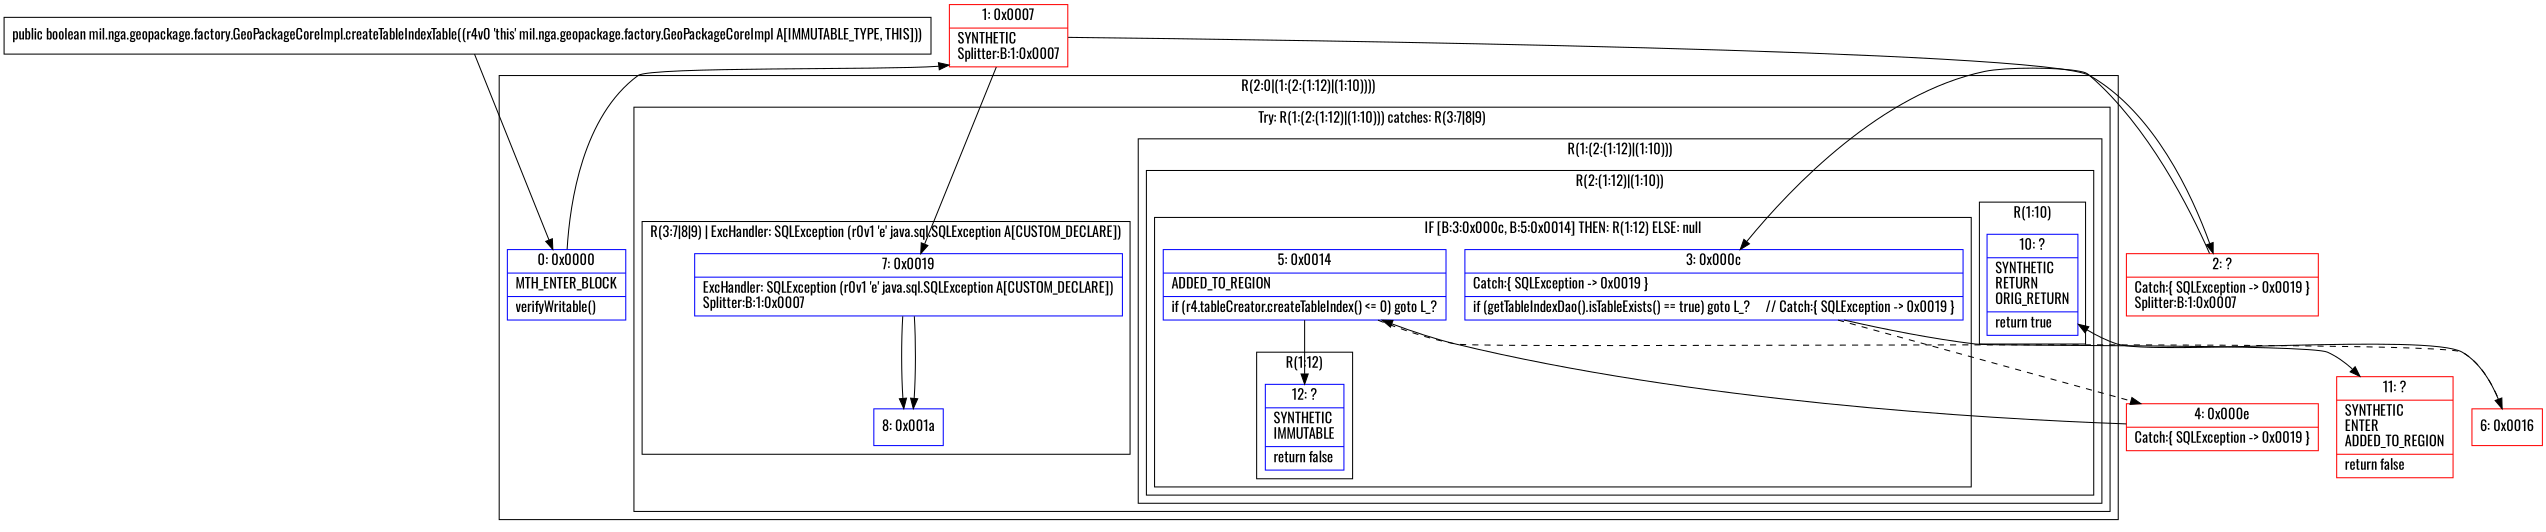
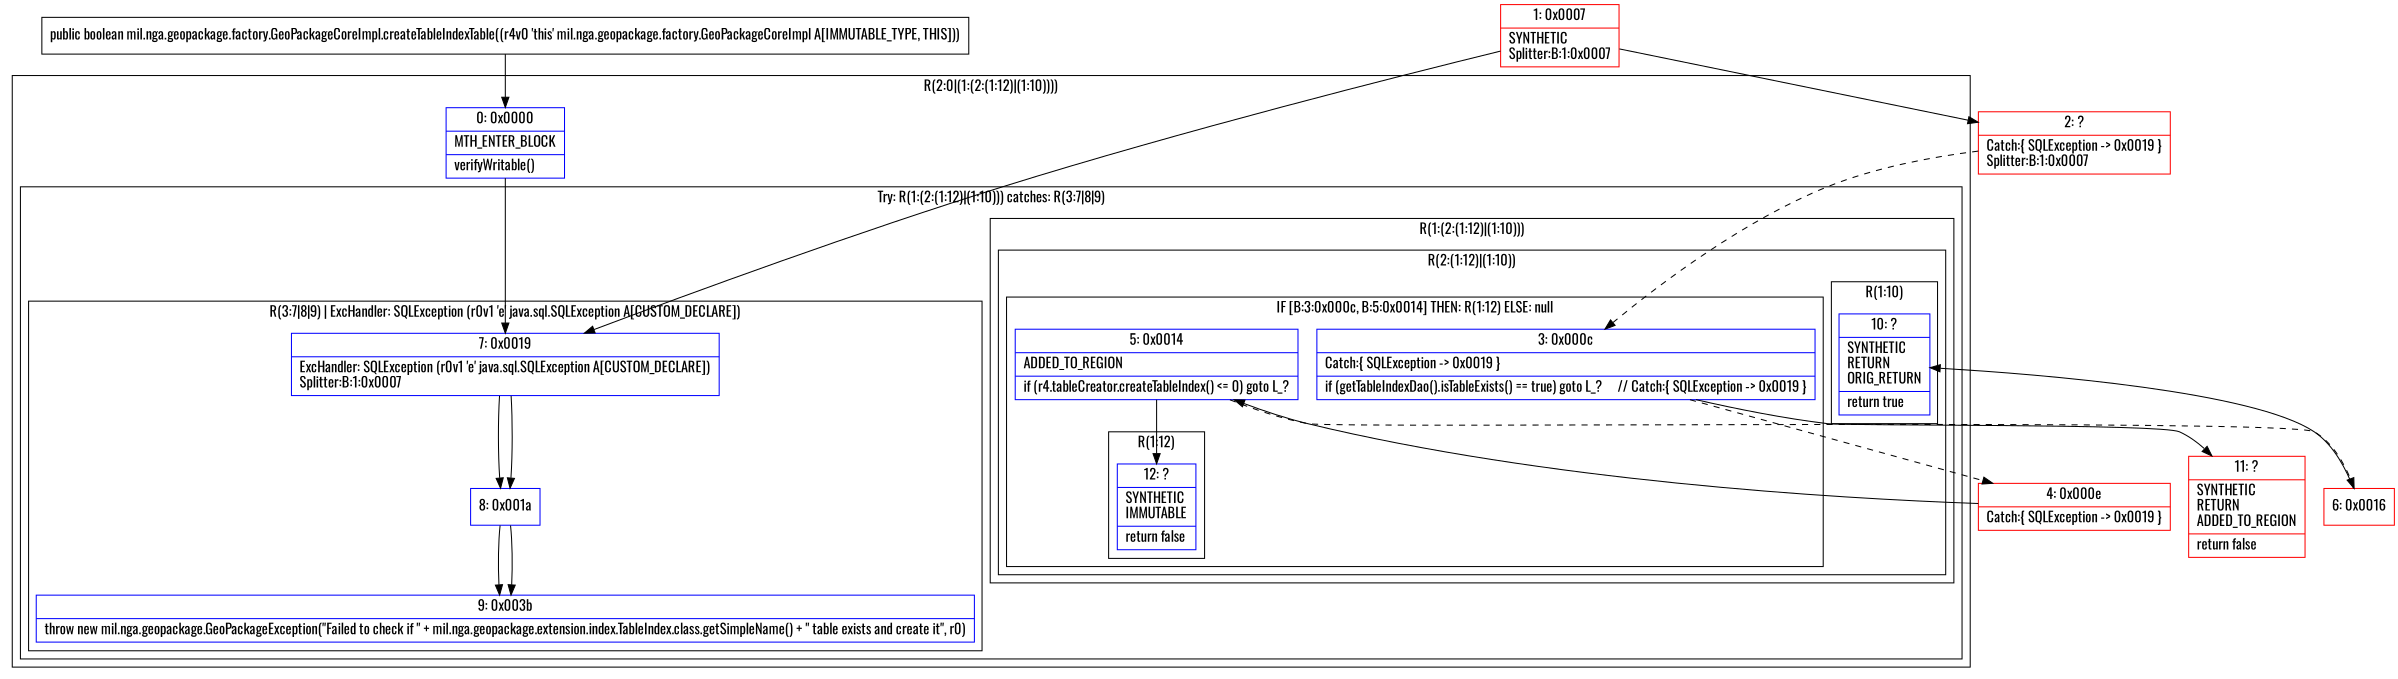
(741, 69) -> (505, 251)
(1938, 87) -> (1782, 208)
(2362, 427) -> (2219, 506)
none -> (505, 619)
